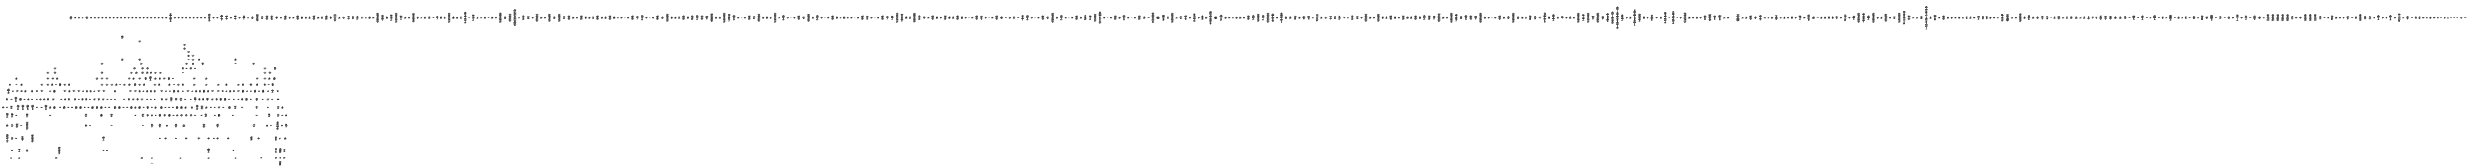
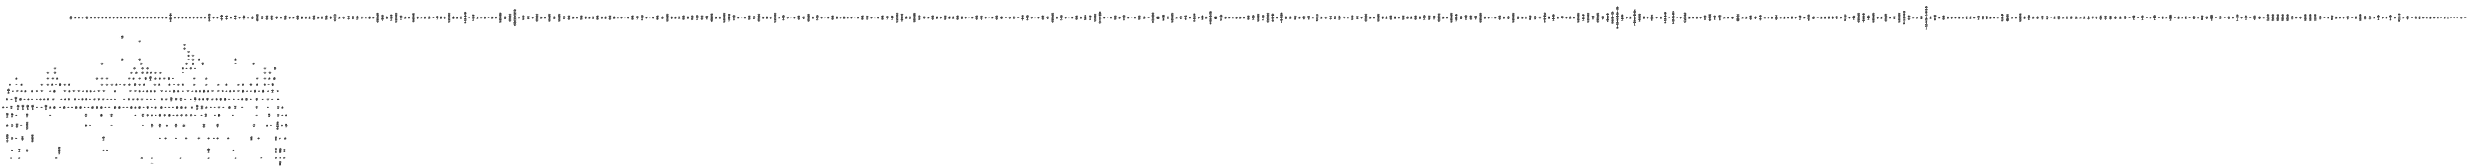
none -> (1732, 18)
(102, 73) -> none
